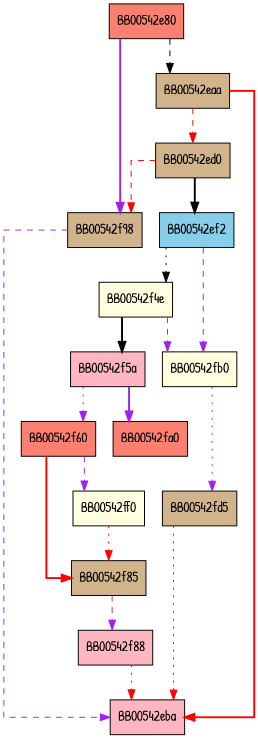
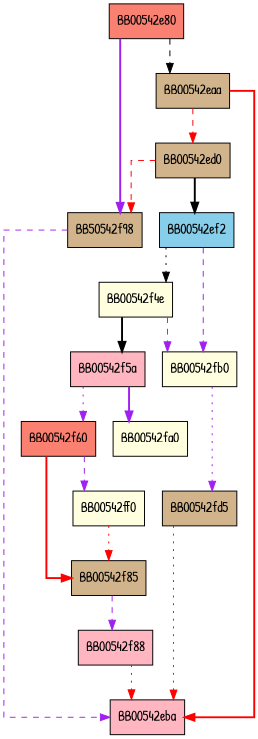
(105, 230) -> (105, 230)
(150, 439) -> (150, 439)
